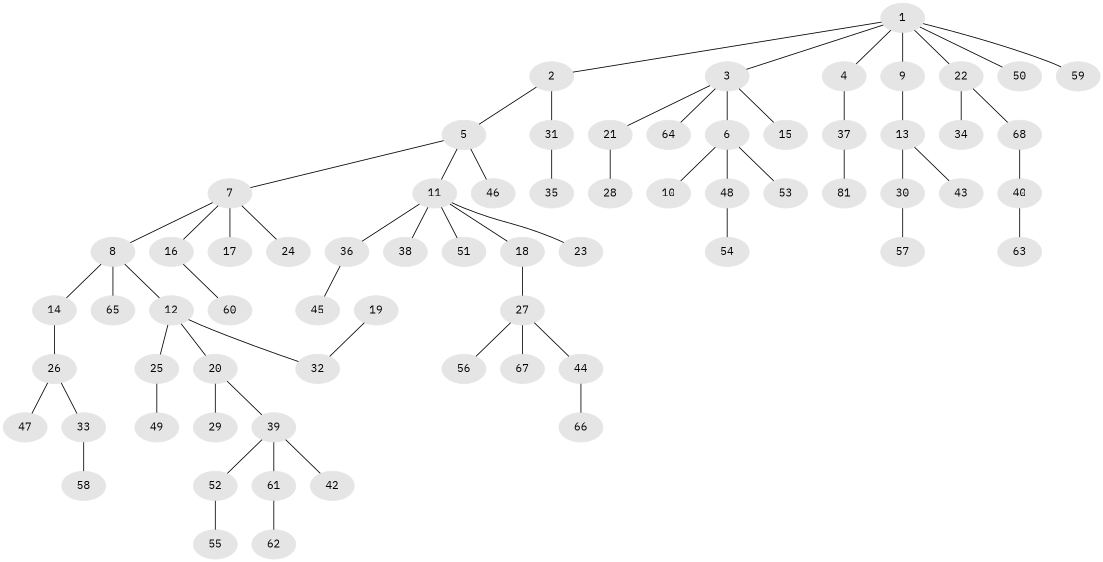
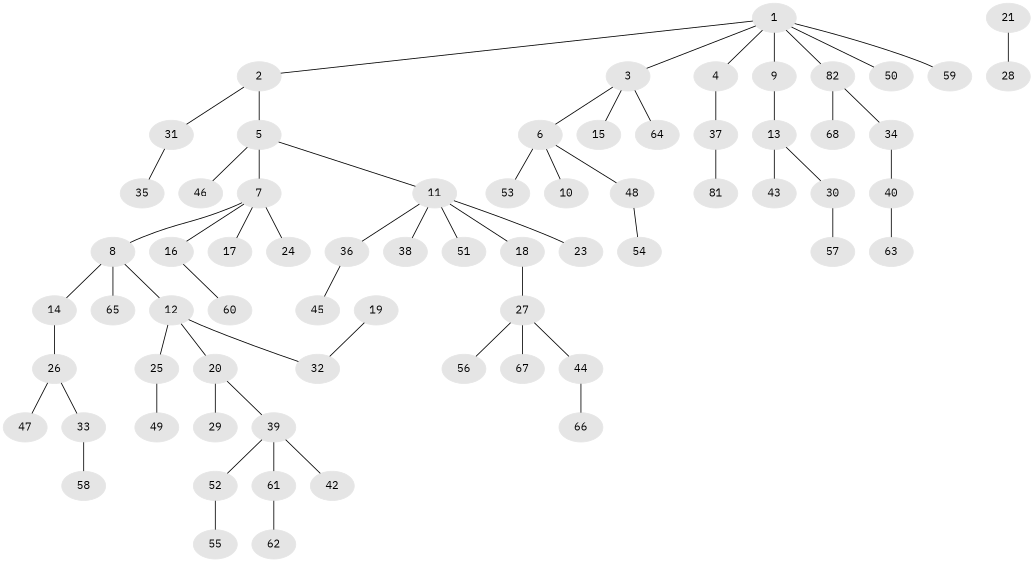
(961, 76) -> (833, 76)
(669, 106) -> none
(1020, 164) -> (891, 164)
